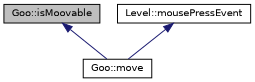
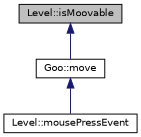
(52, 14) -> (70, 14)
(147, 44) -> (70, 101)
